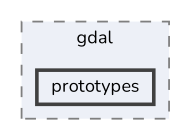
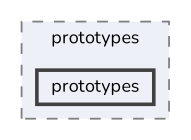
(95, 39) -> (95, 39)
